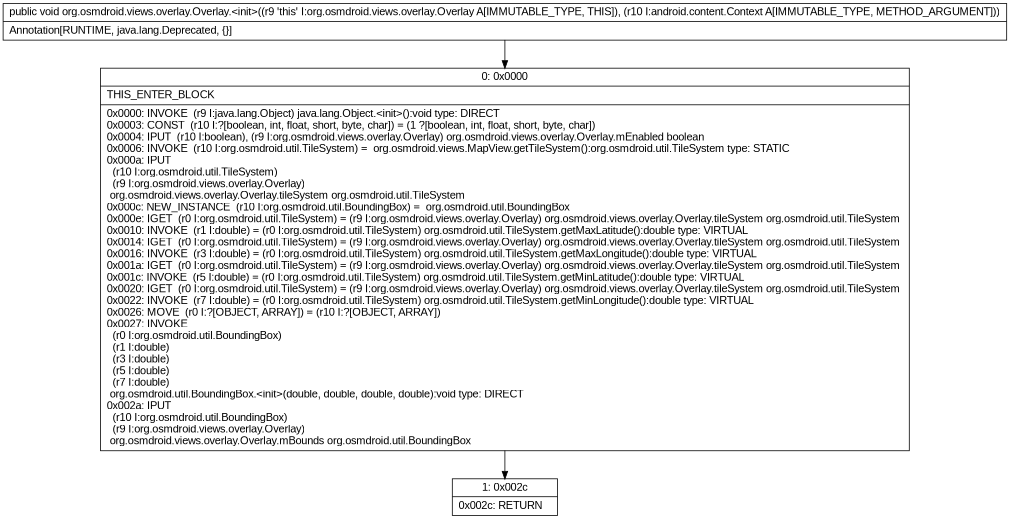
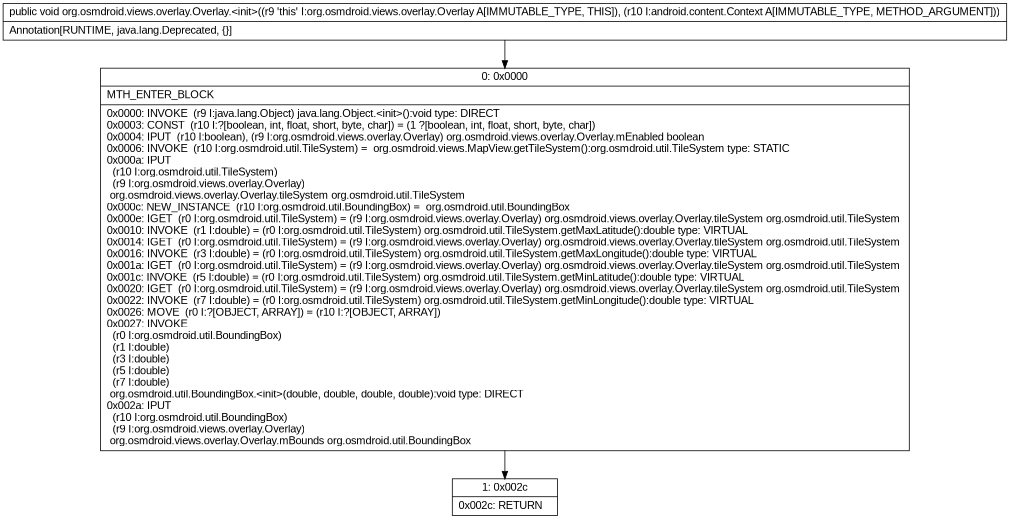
(161, 95) -> (161, 95)
